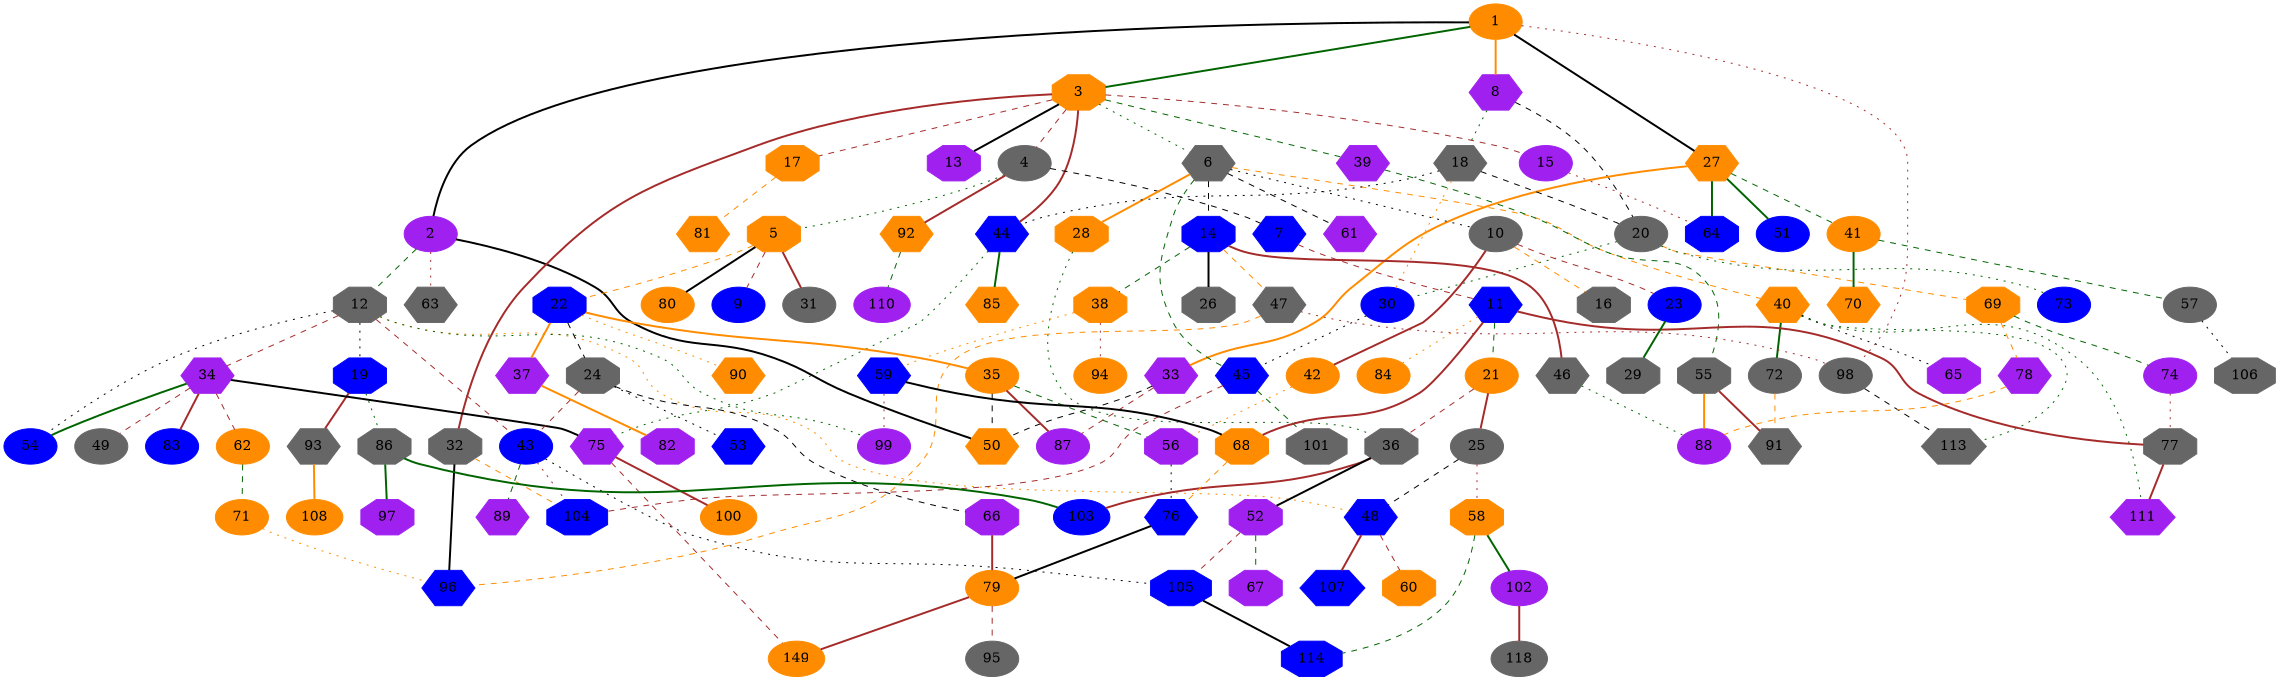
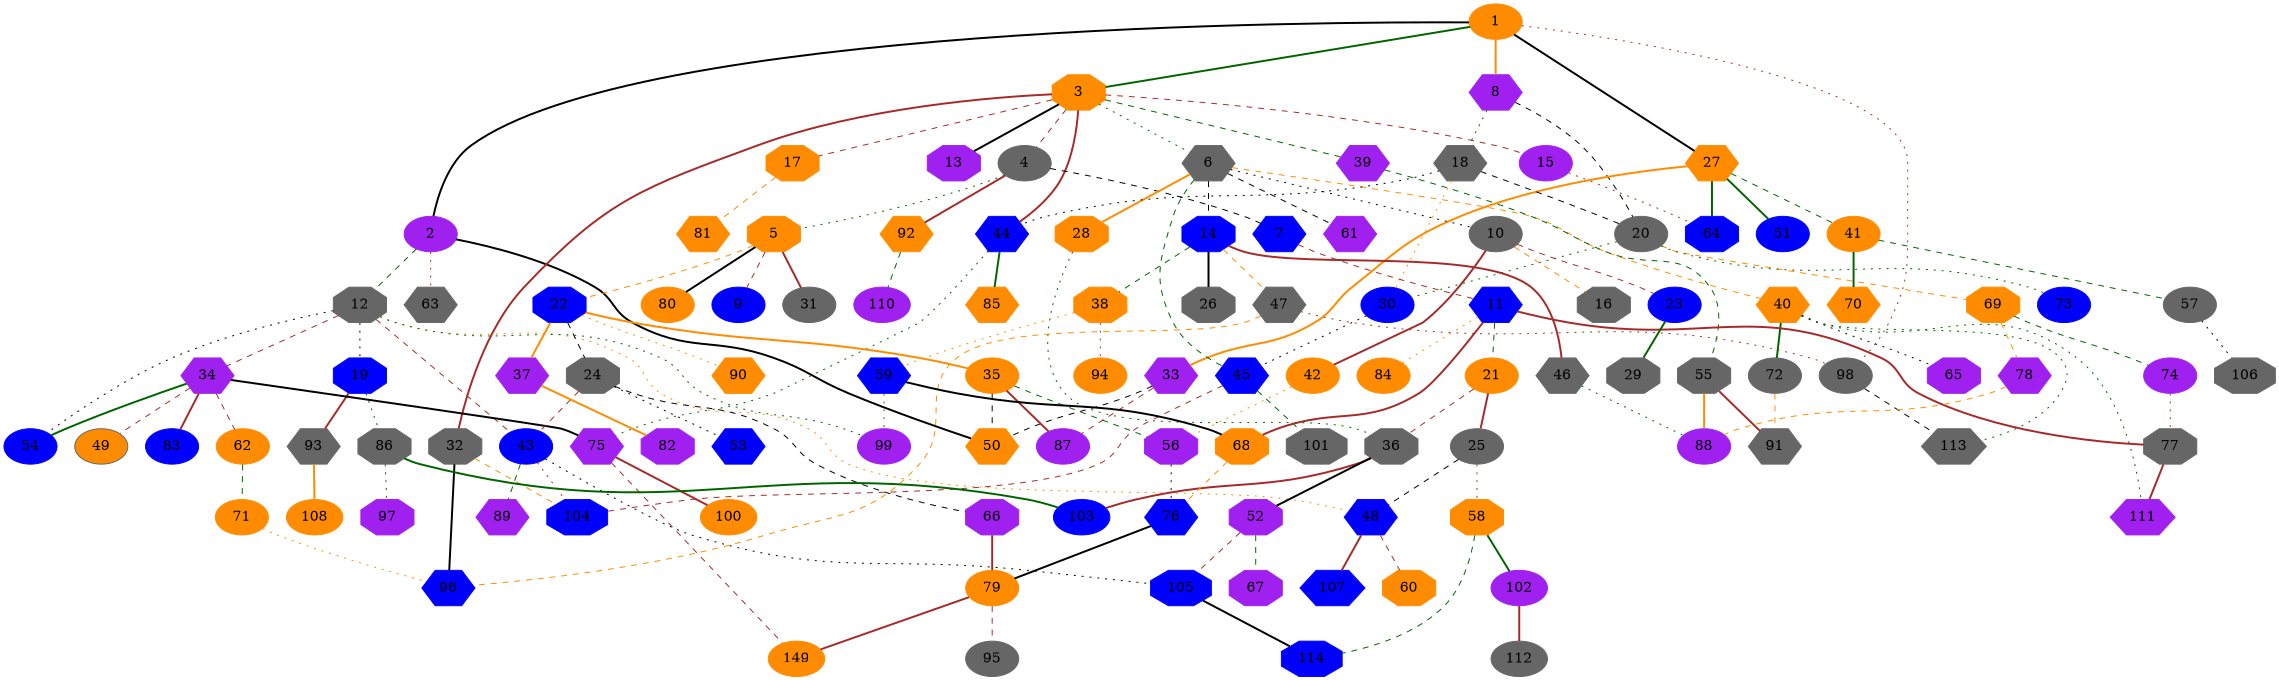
(101, 446) -> (101, 446)
(386, 482) -> (386, 482)
(1519, 659) -> (1519, 659)
